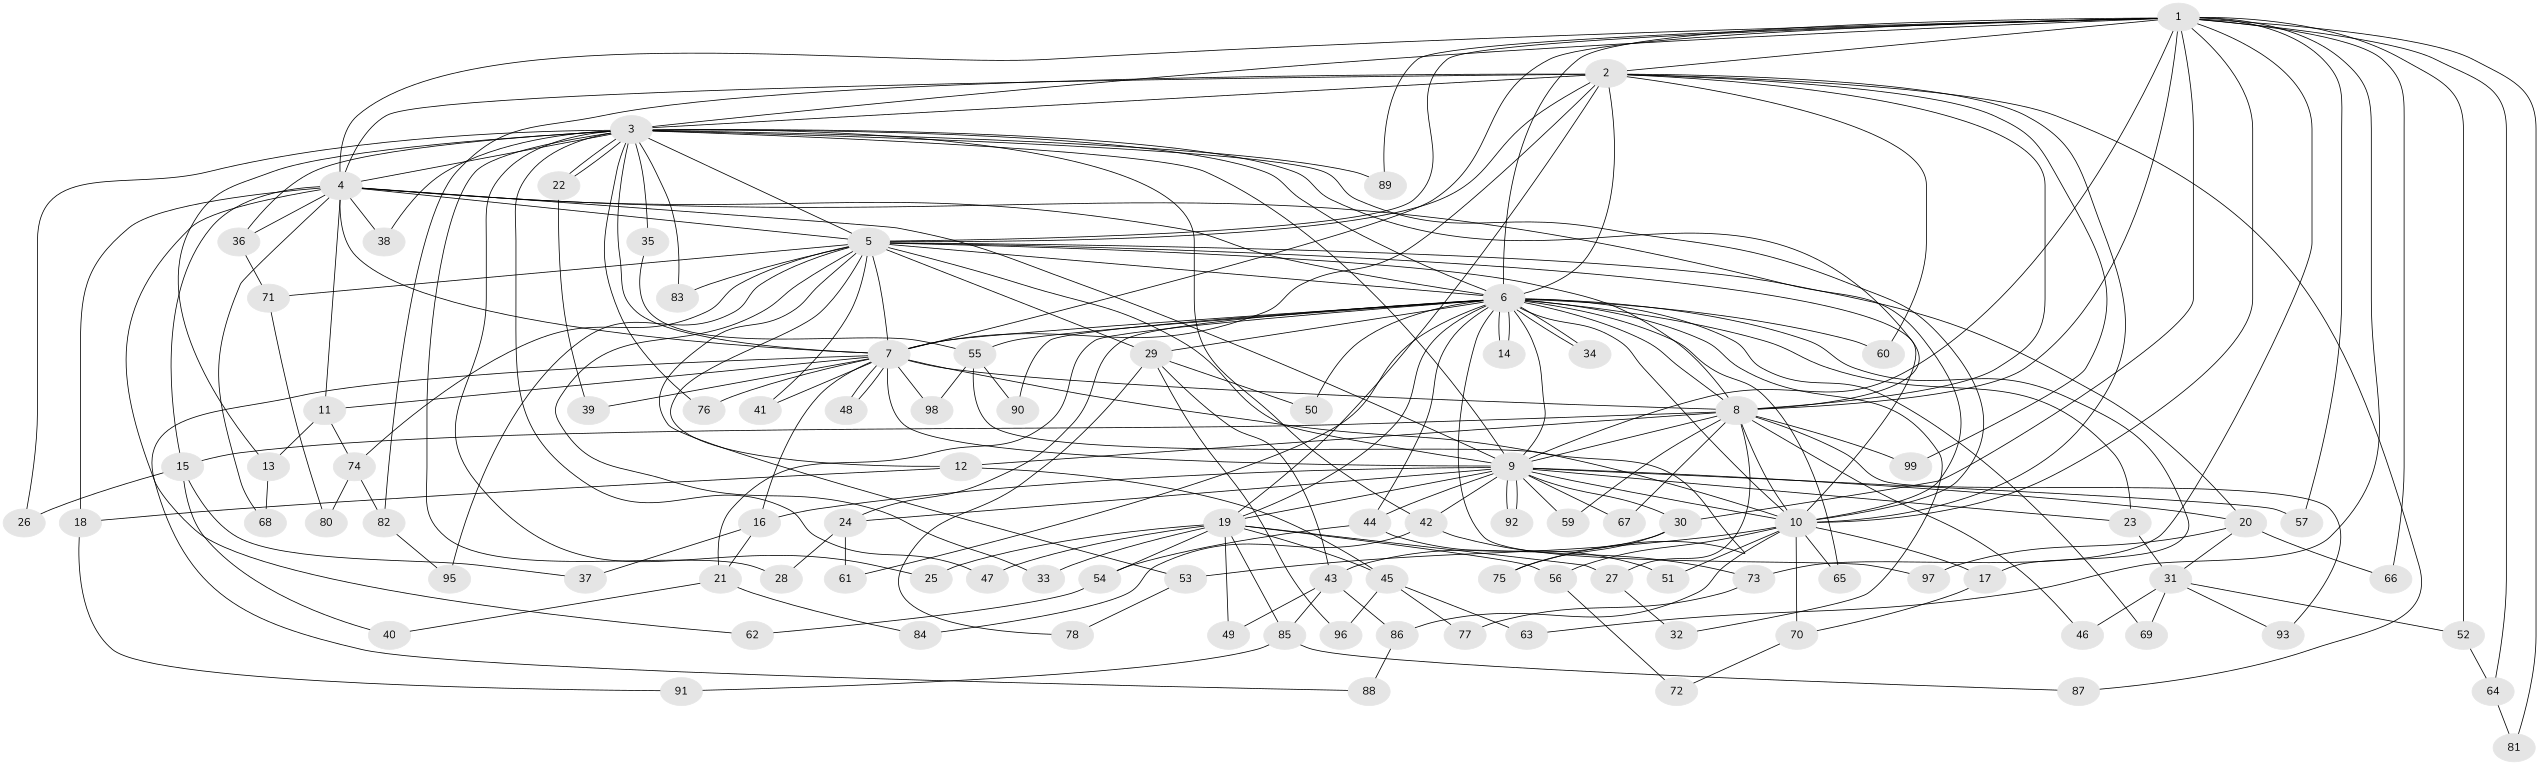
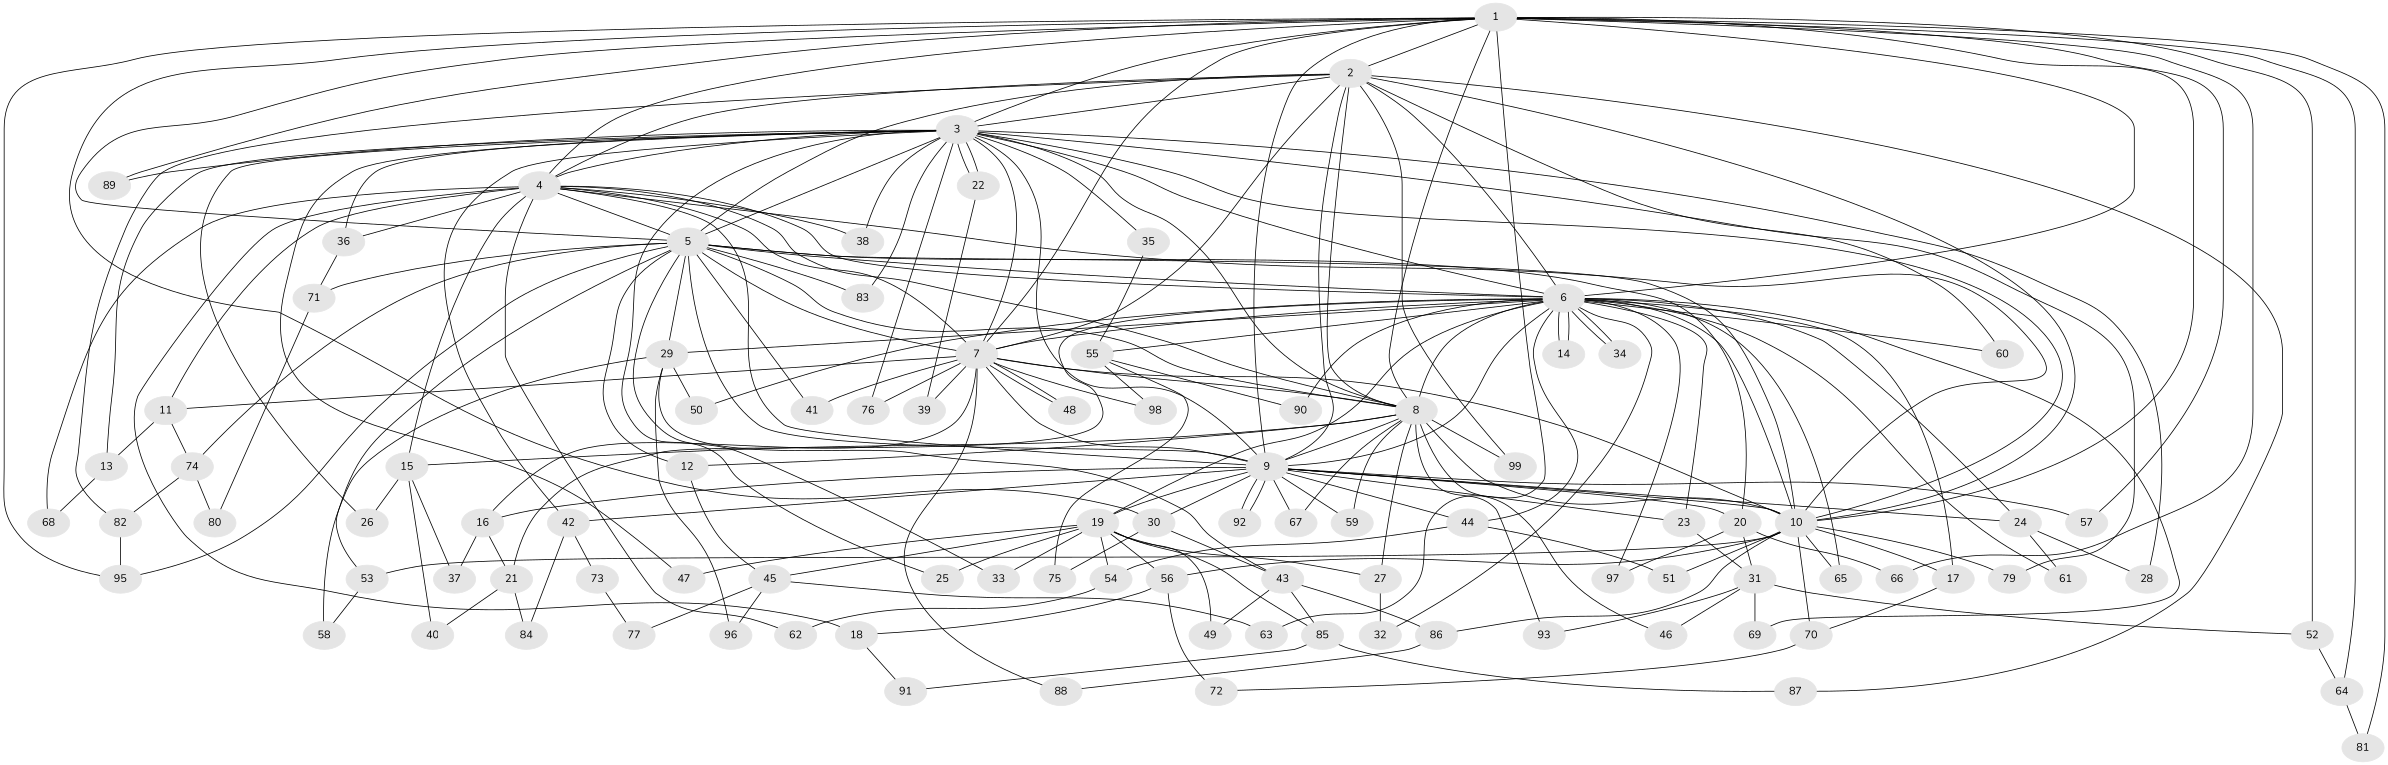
none -> (974, 296)
(1426, 325) -> (1319, 274)
(2220, 445) -> (471, 34)
(520, 491) -> (1016, 620)
none -> (2009, 579)
(1072, 635) -> (324, 635)
